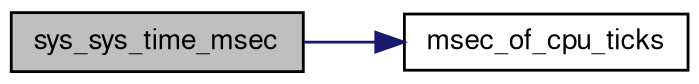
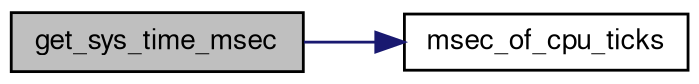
(157, 42) -> (157, 42)
